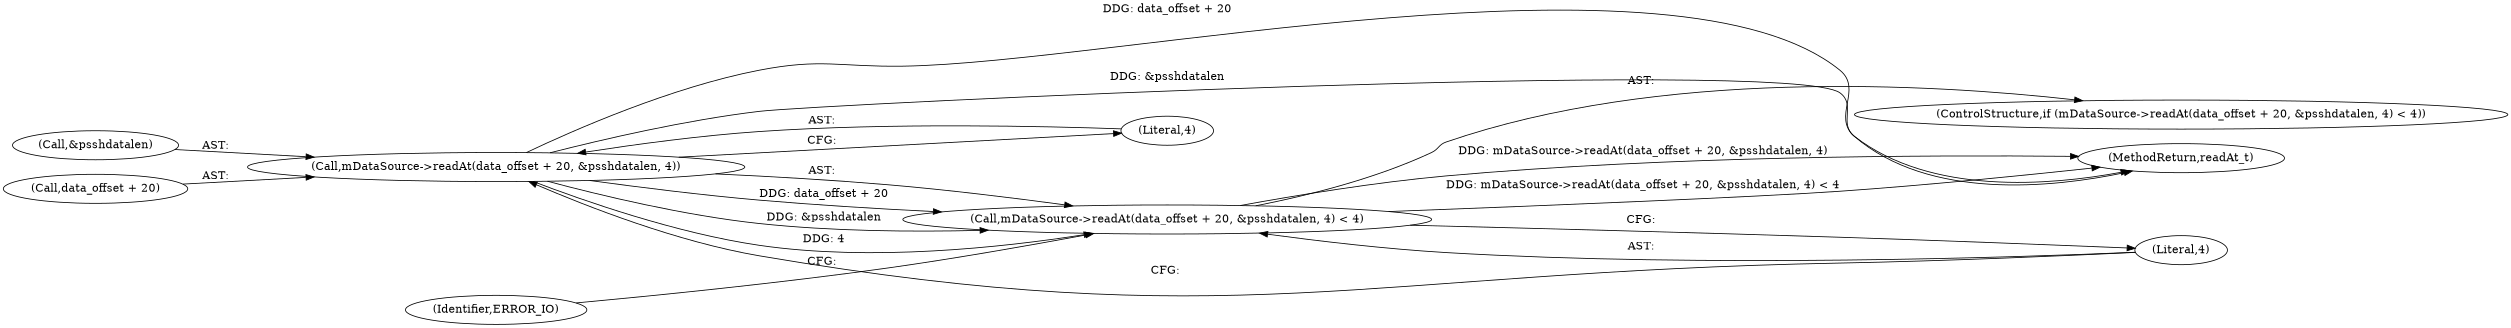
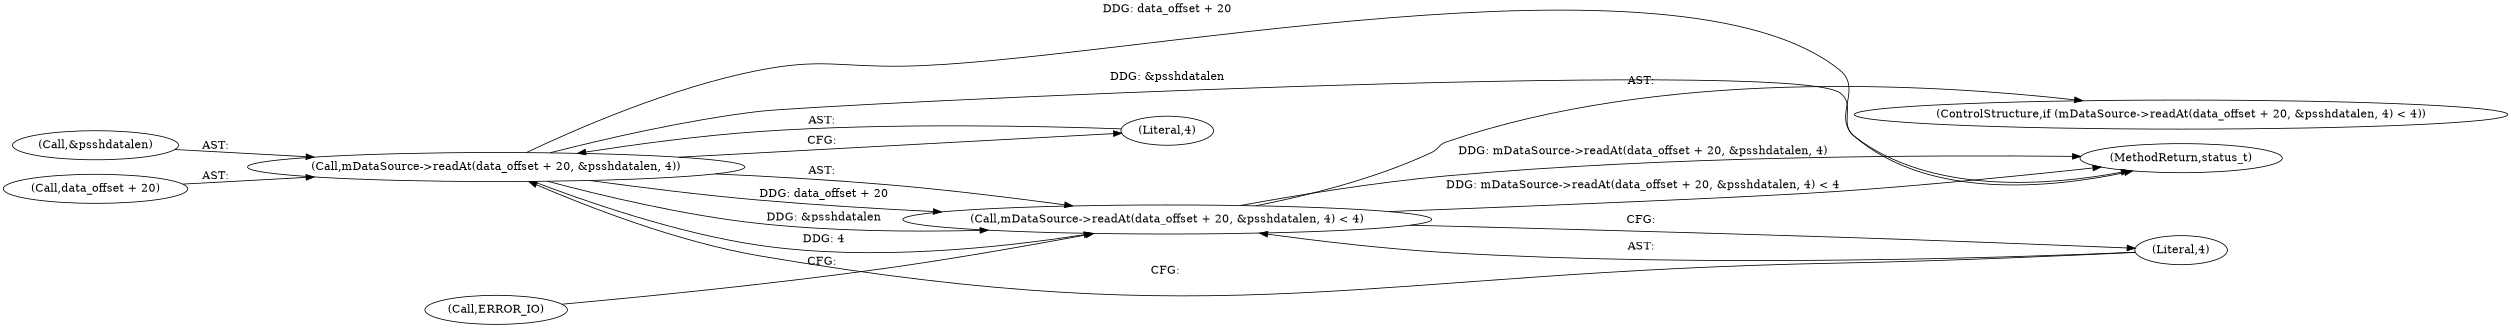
(2181, 158) -> (2181, 158)
(496, 310) -> (496, 310)
